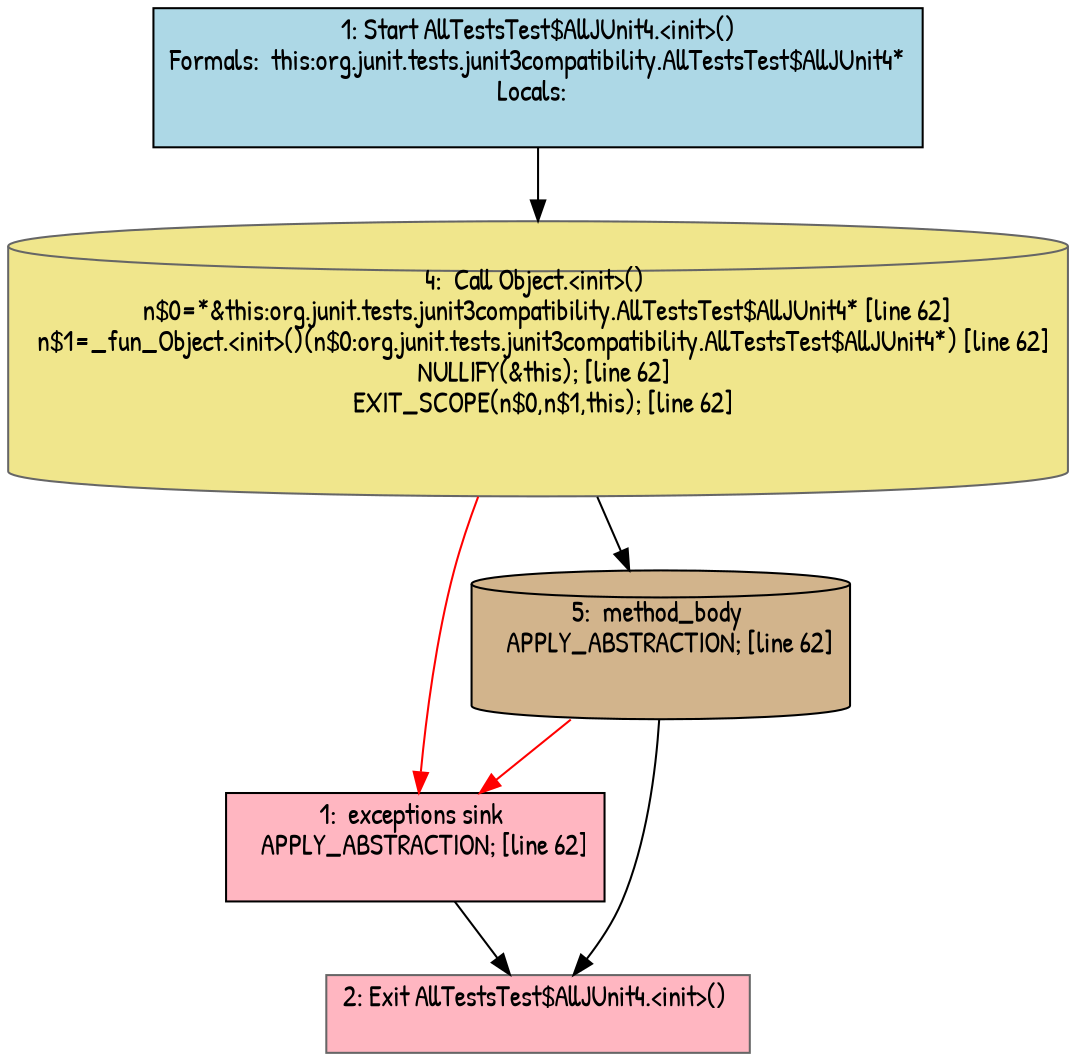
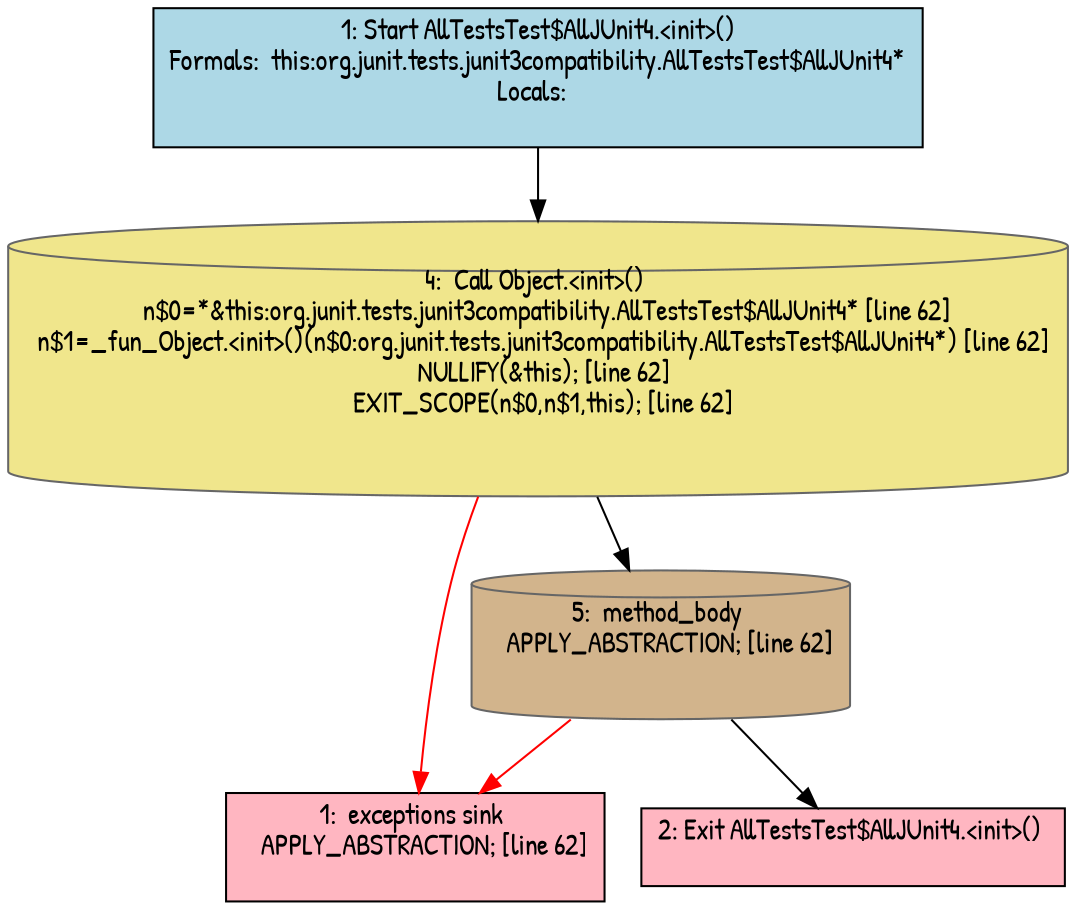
(661, 645) -> (661, 645)
(476, 930) -> none
(538, 1014) -> (853, 847)
